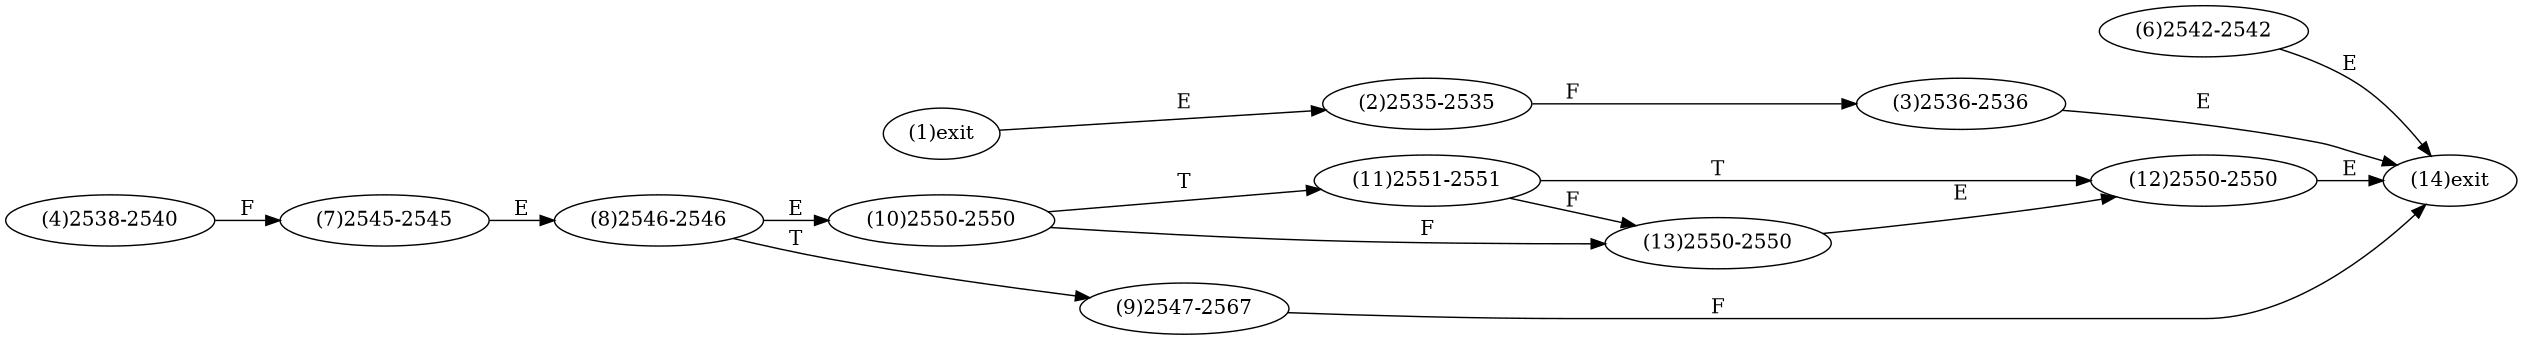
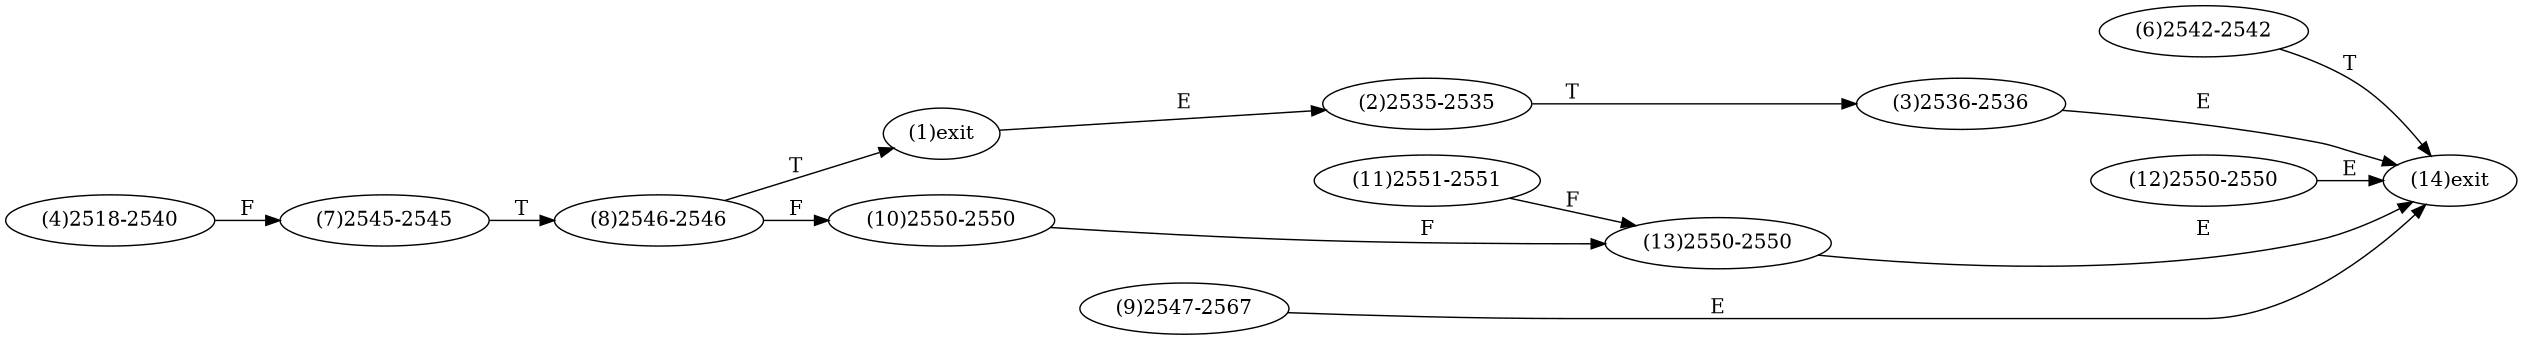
(2350, 65) -> (2350, 65)
(1573, 93) -> (1573, 93)
(1808, 181) -> none
(1177, 201) -> none
(522, 210) -> (522, 210)
(796, 210) -> (796, 210)
(1962, 218) -> (2113, 265)
(110, 220) -> (110, 220)
(904, 272) -> (802, 176)
(1718, 308) -> (1718, 308)
